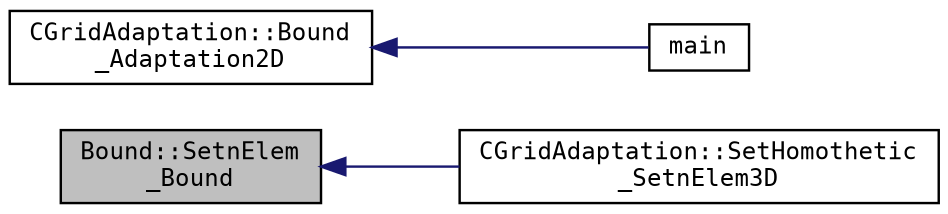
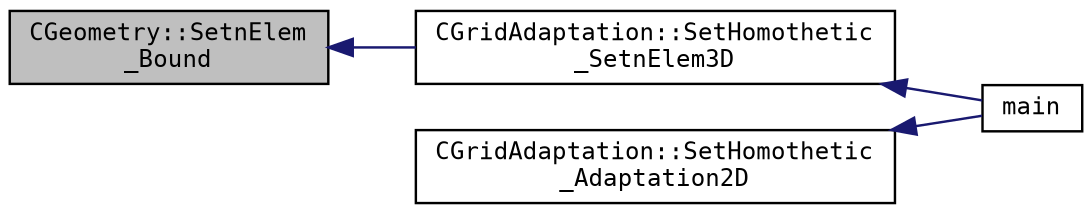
(191, 47) -> (655, 167)
none -> (944, 94)
(191, 167) -> (169, 47)
